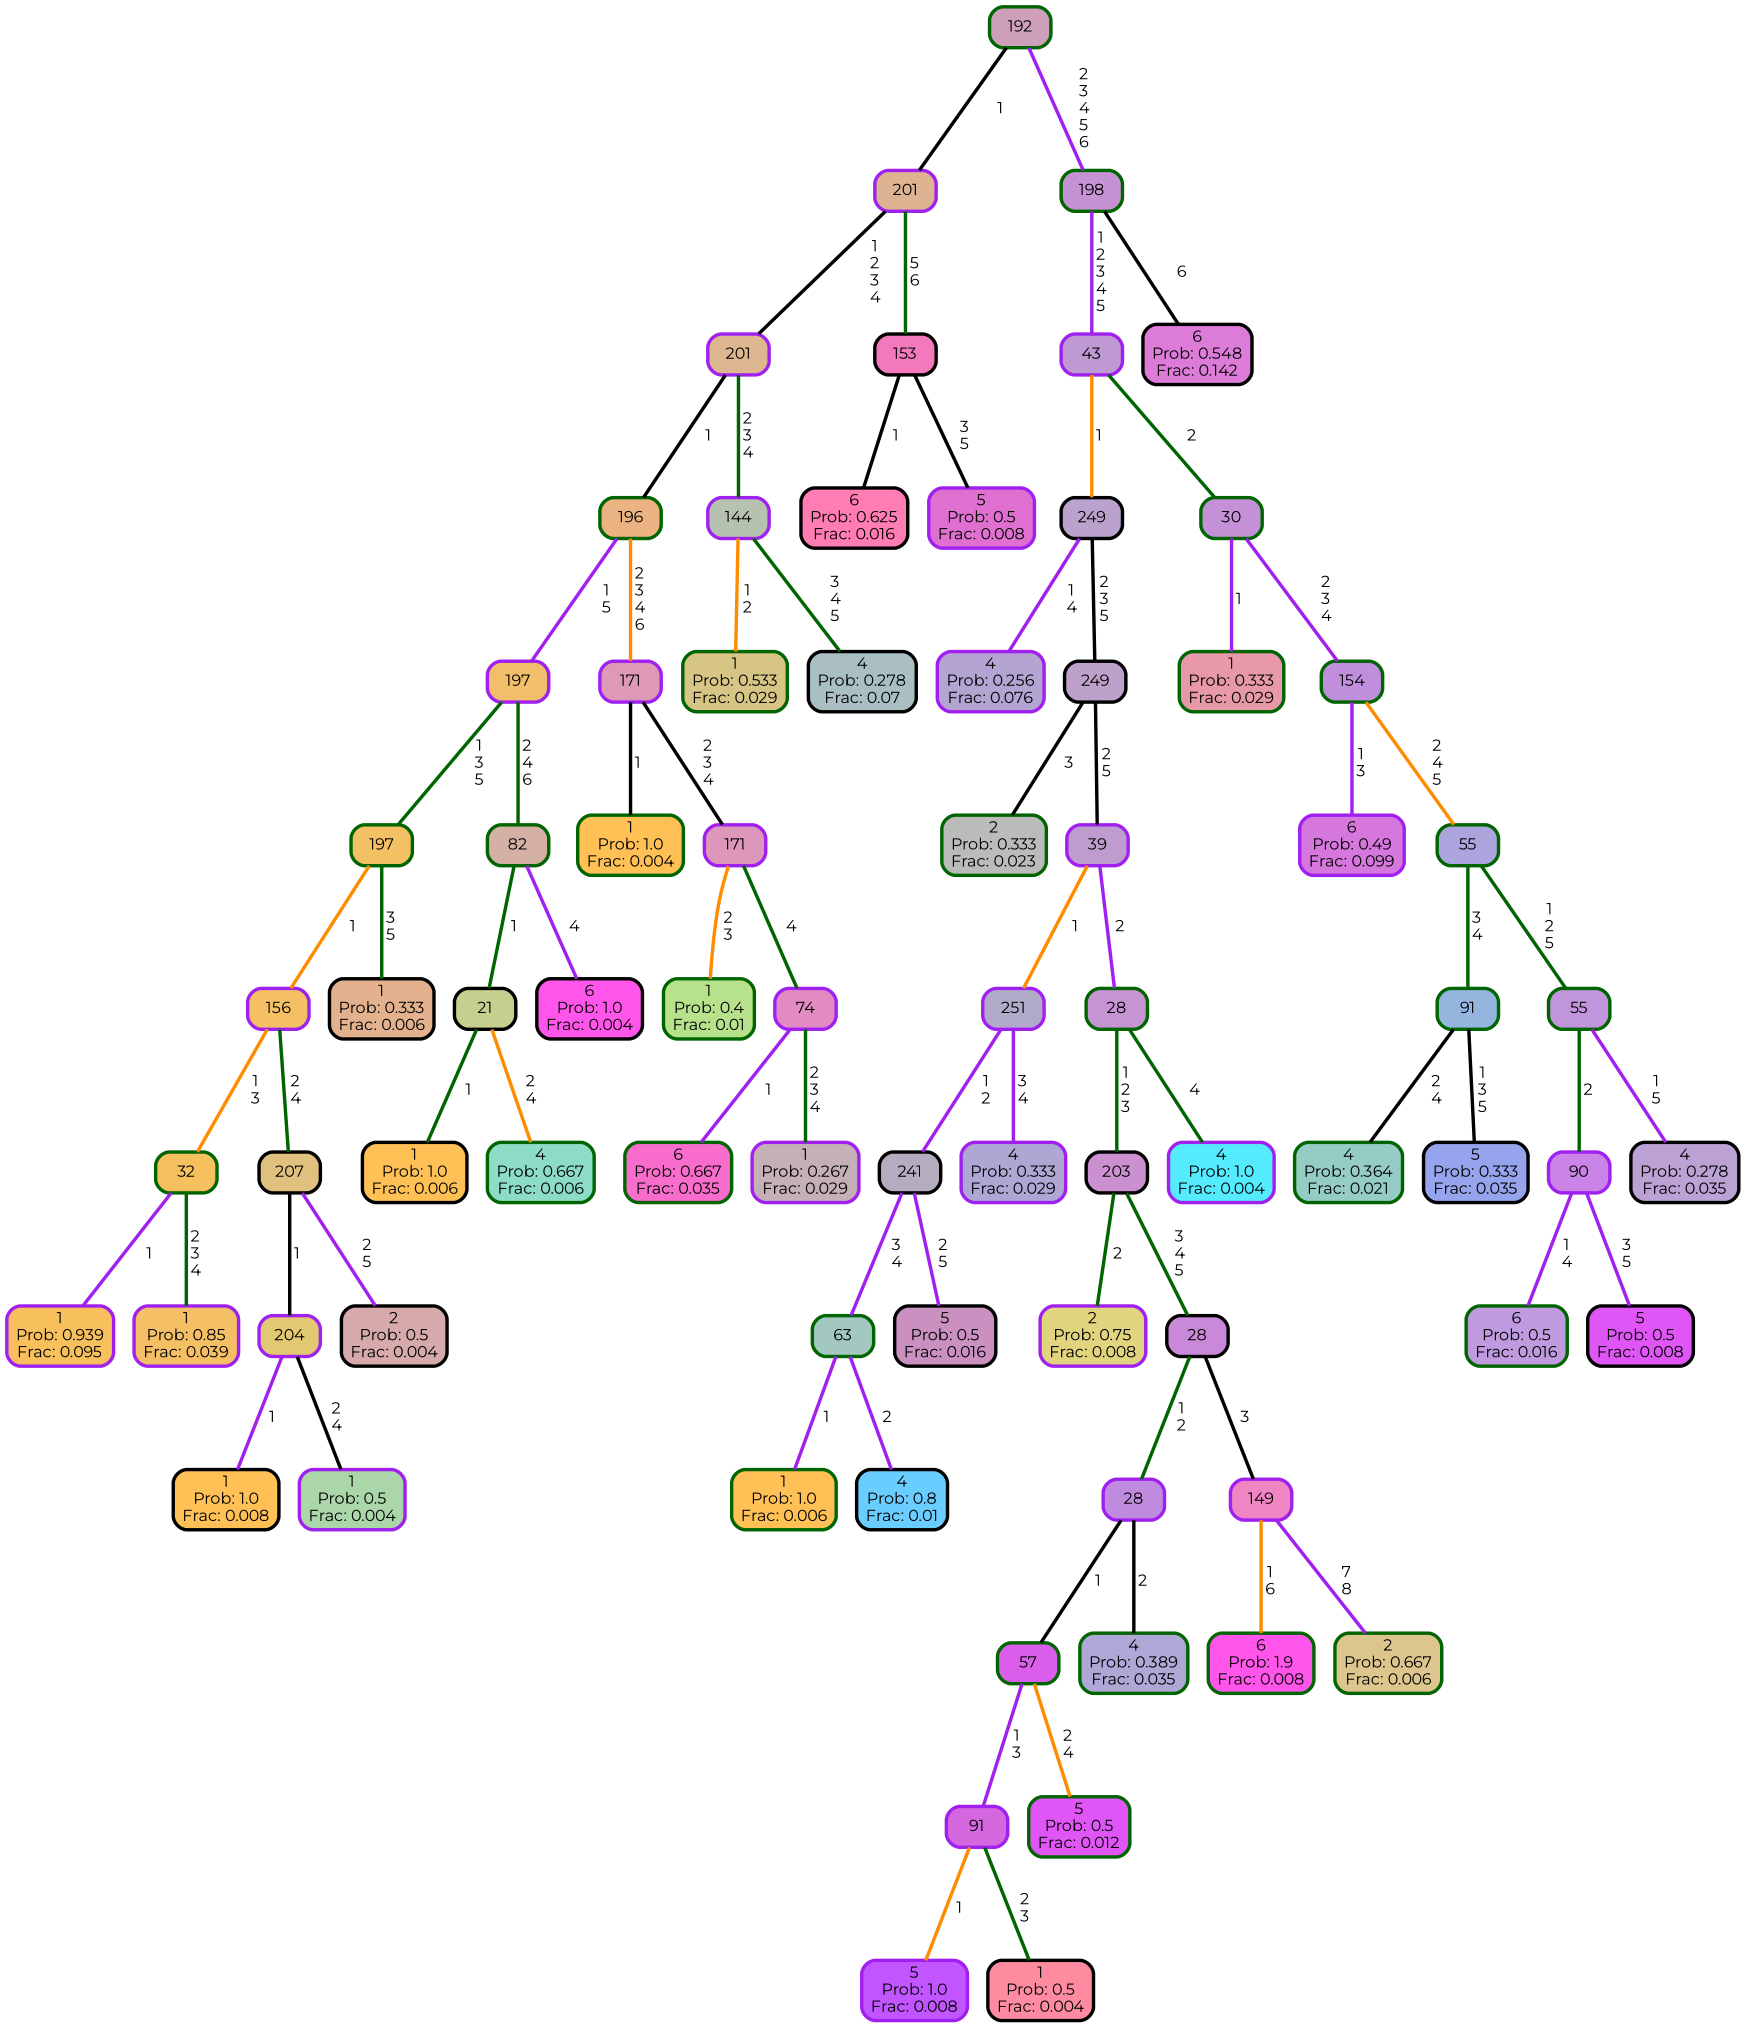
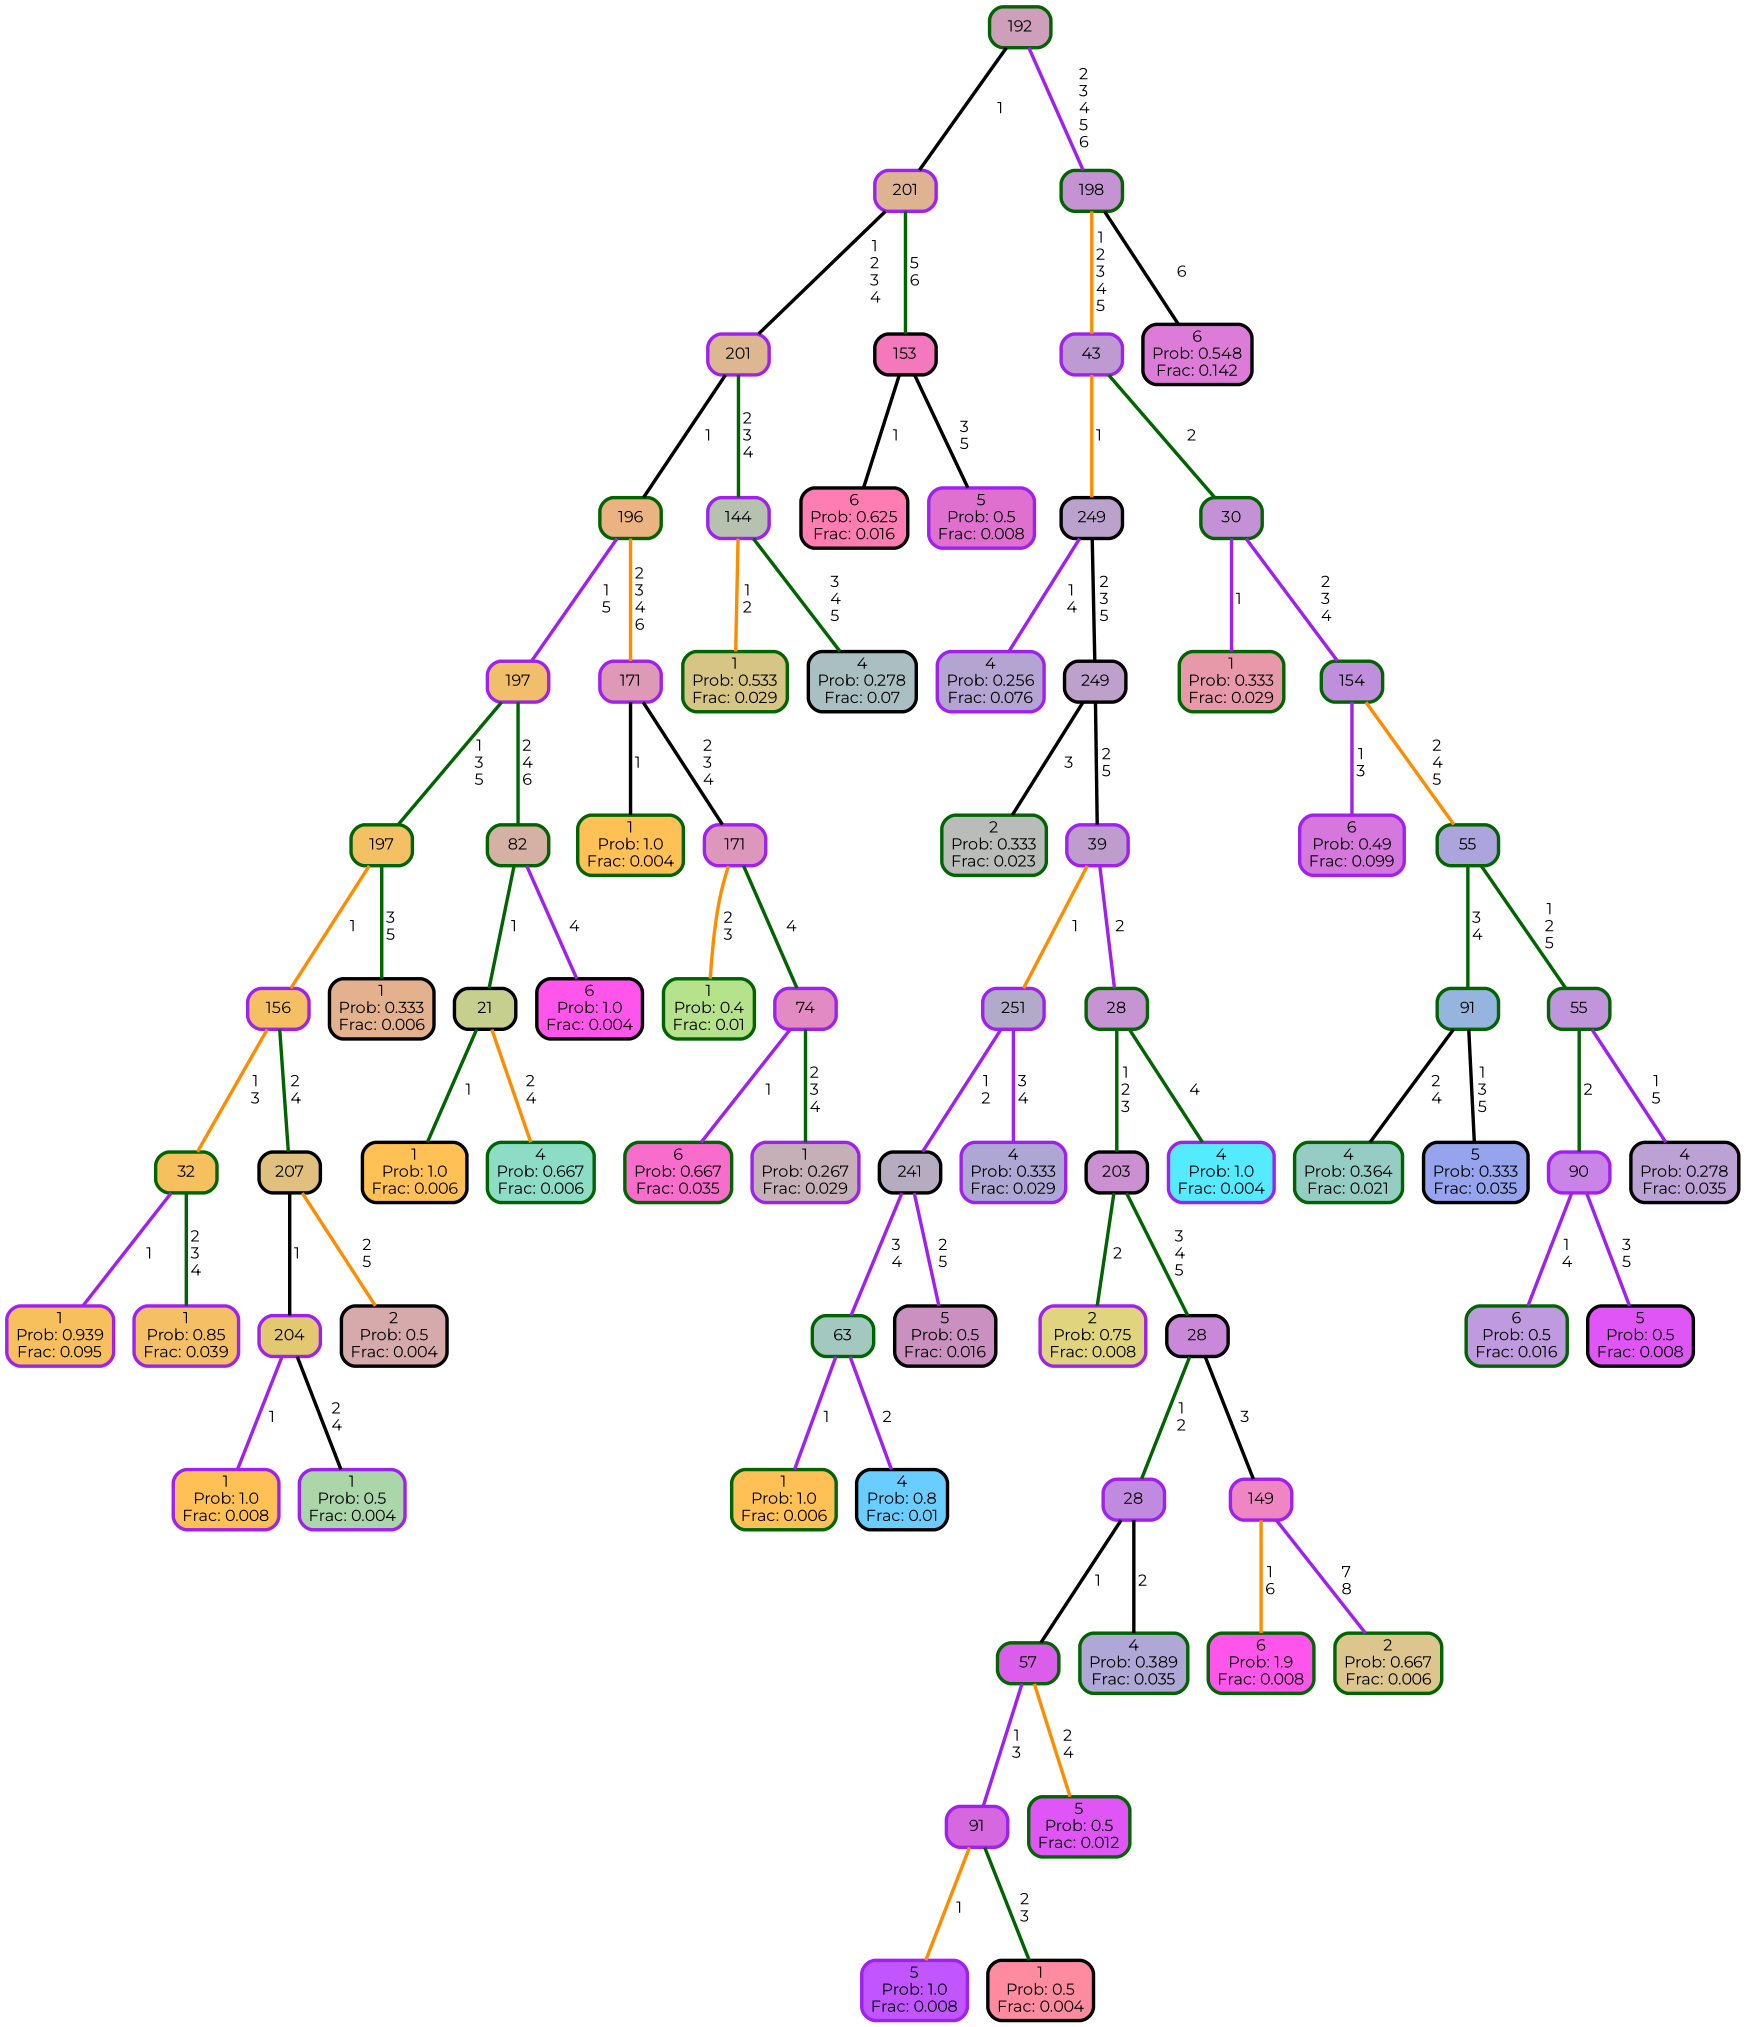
(1092, 273) -> (1092, 273)
(339, 1249) -> (339, 1249)
(226, 1500) -> (226, 1500)
